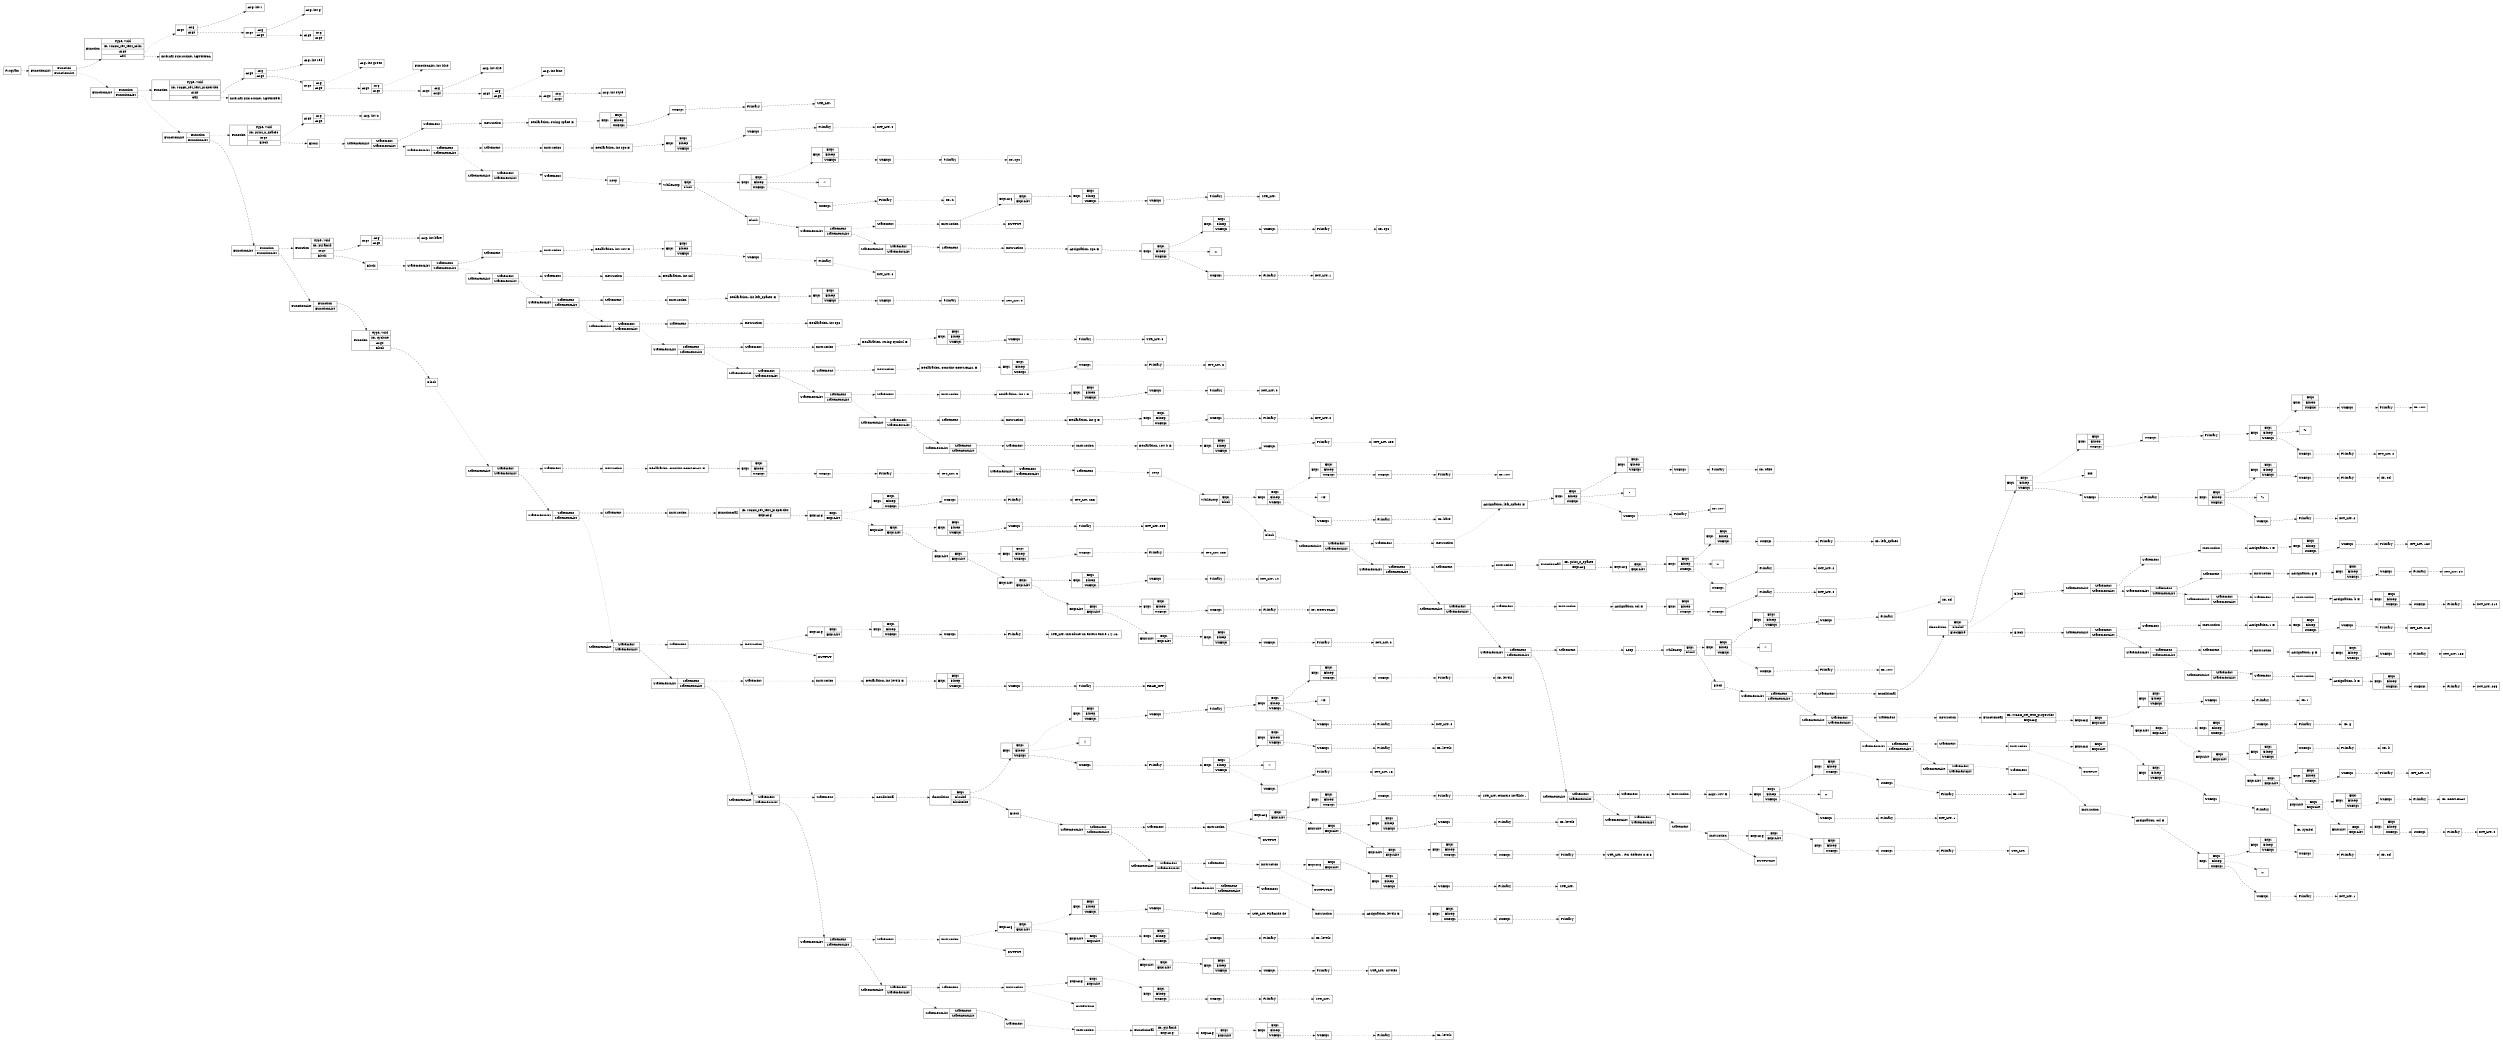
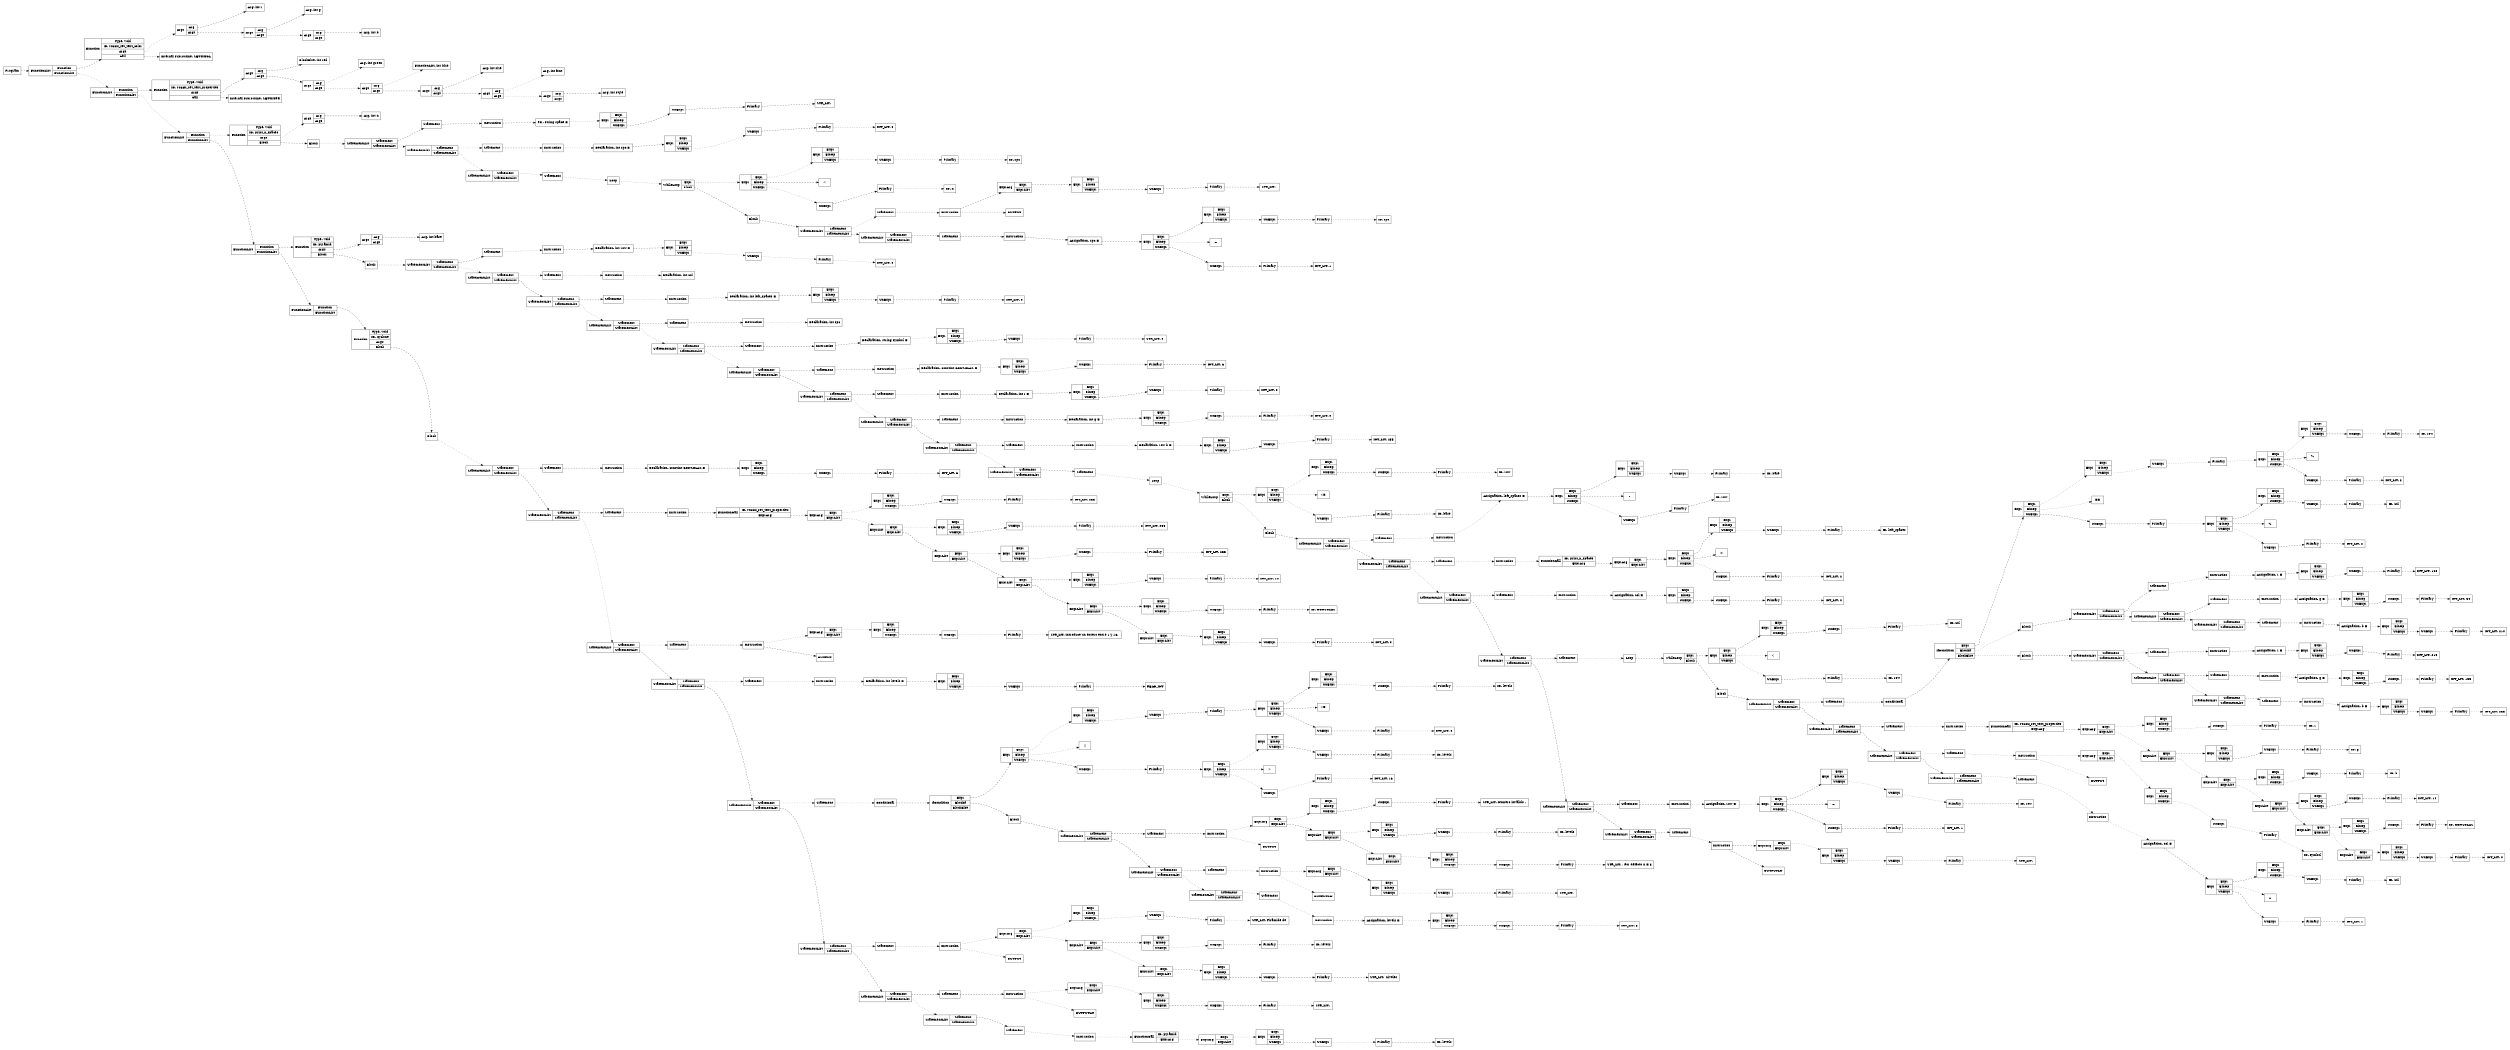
none -> (371, 33)
(313, 61) -> (313, 61)
(553, 122) -> (553, 122)
(1718, 794) -> (1722, 804)
none -> (1630, 926)
